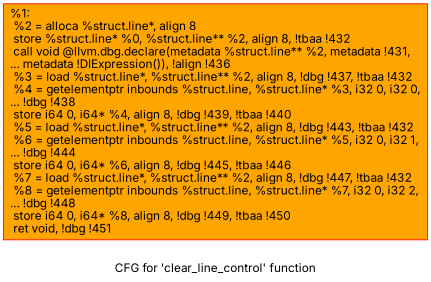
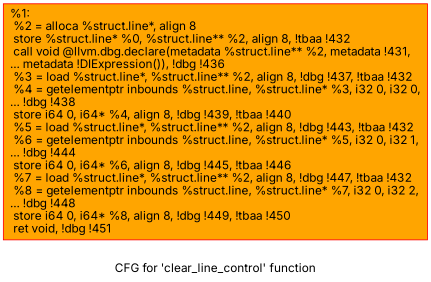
(121, 64) -> (118, 64)
